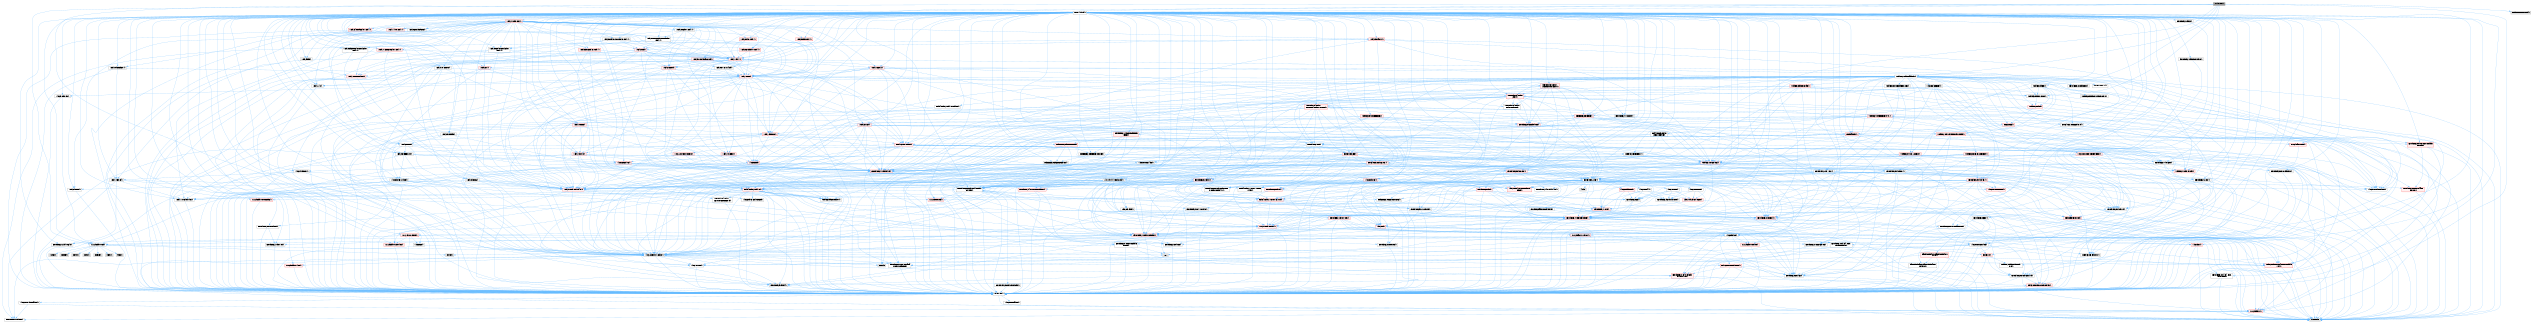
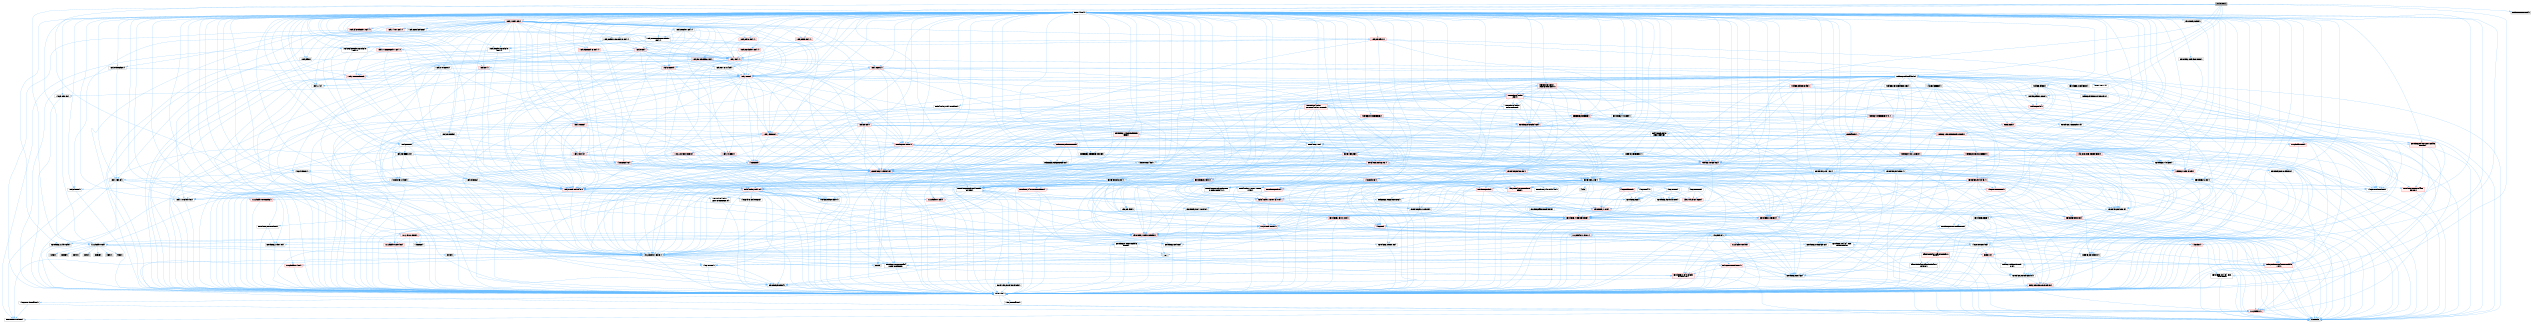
(1114, 180) -> (1116, 180)
(936, 200) -> (935, 200)
